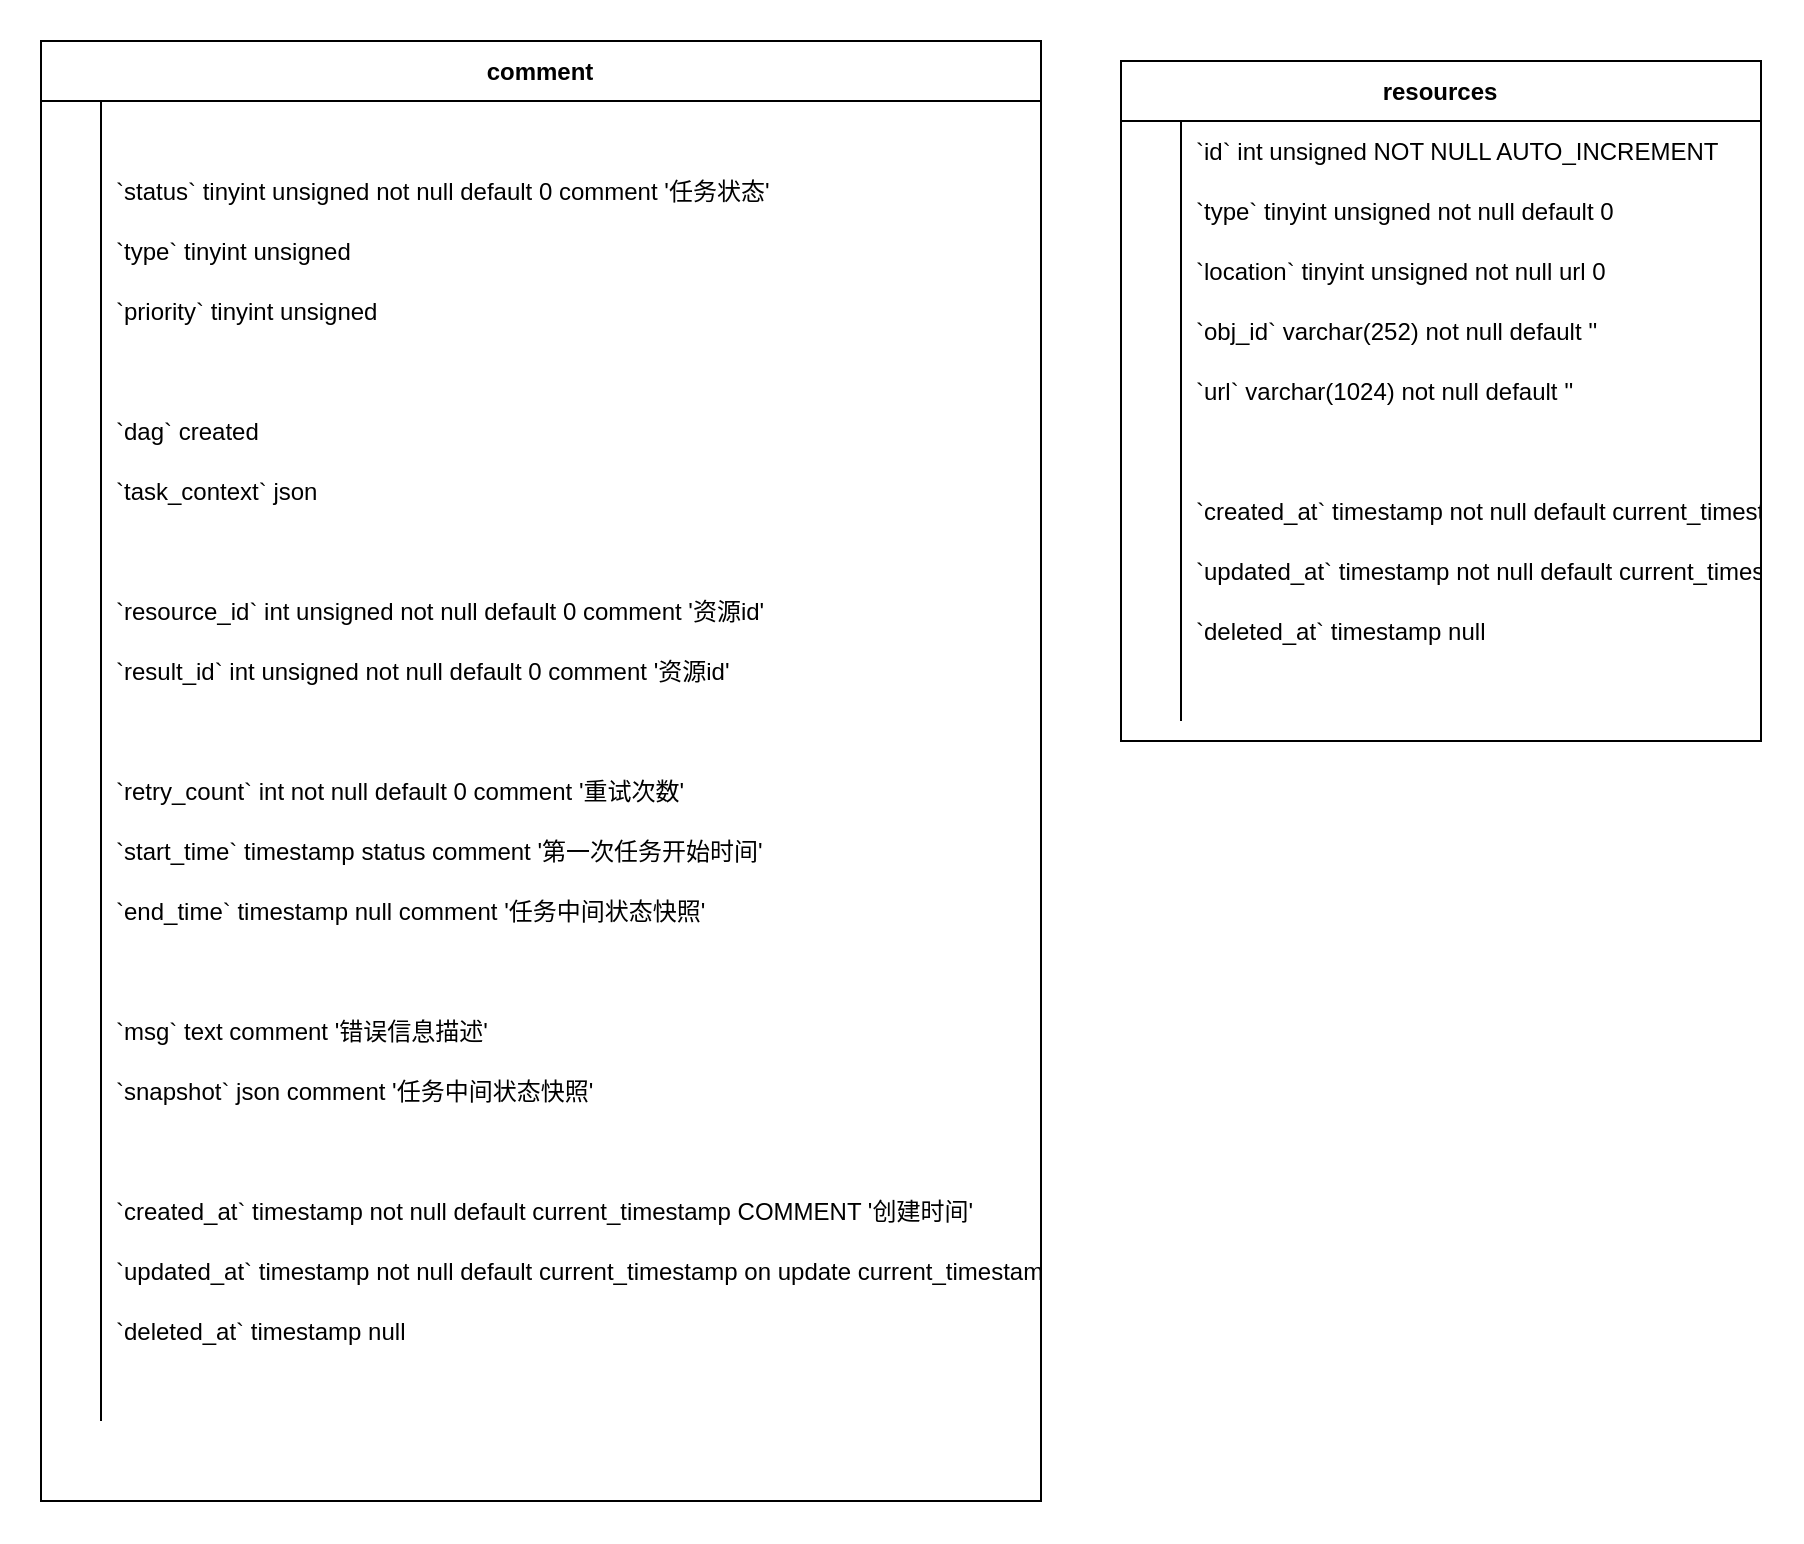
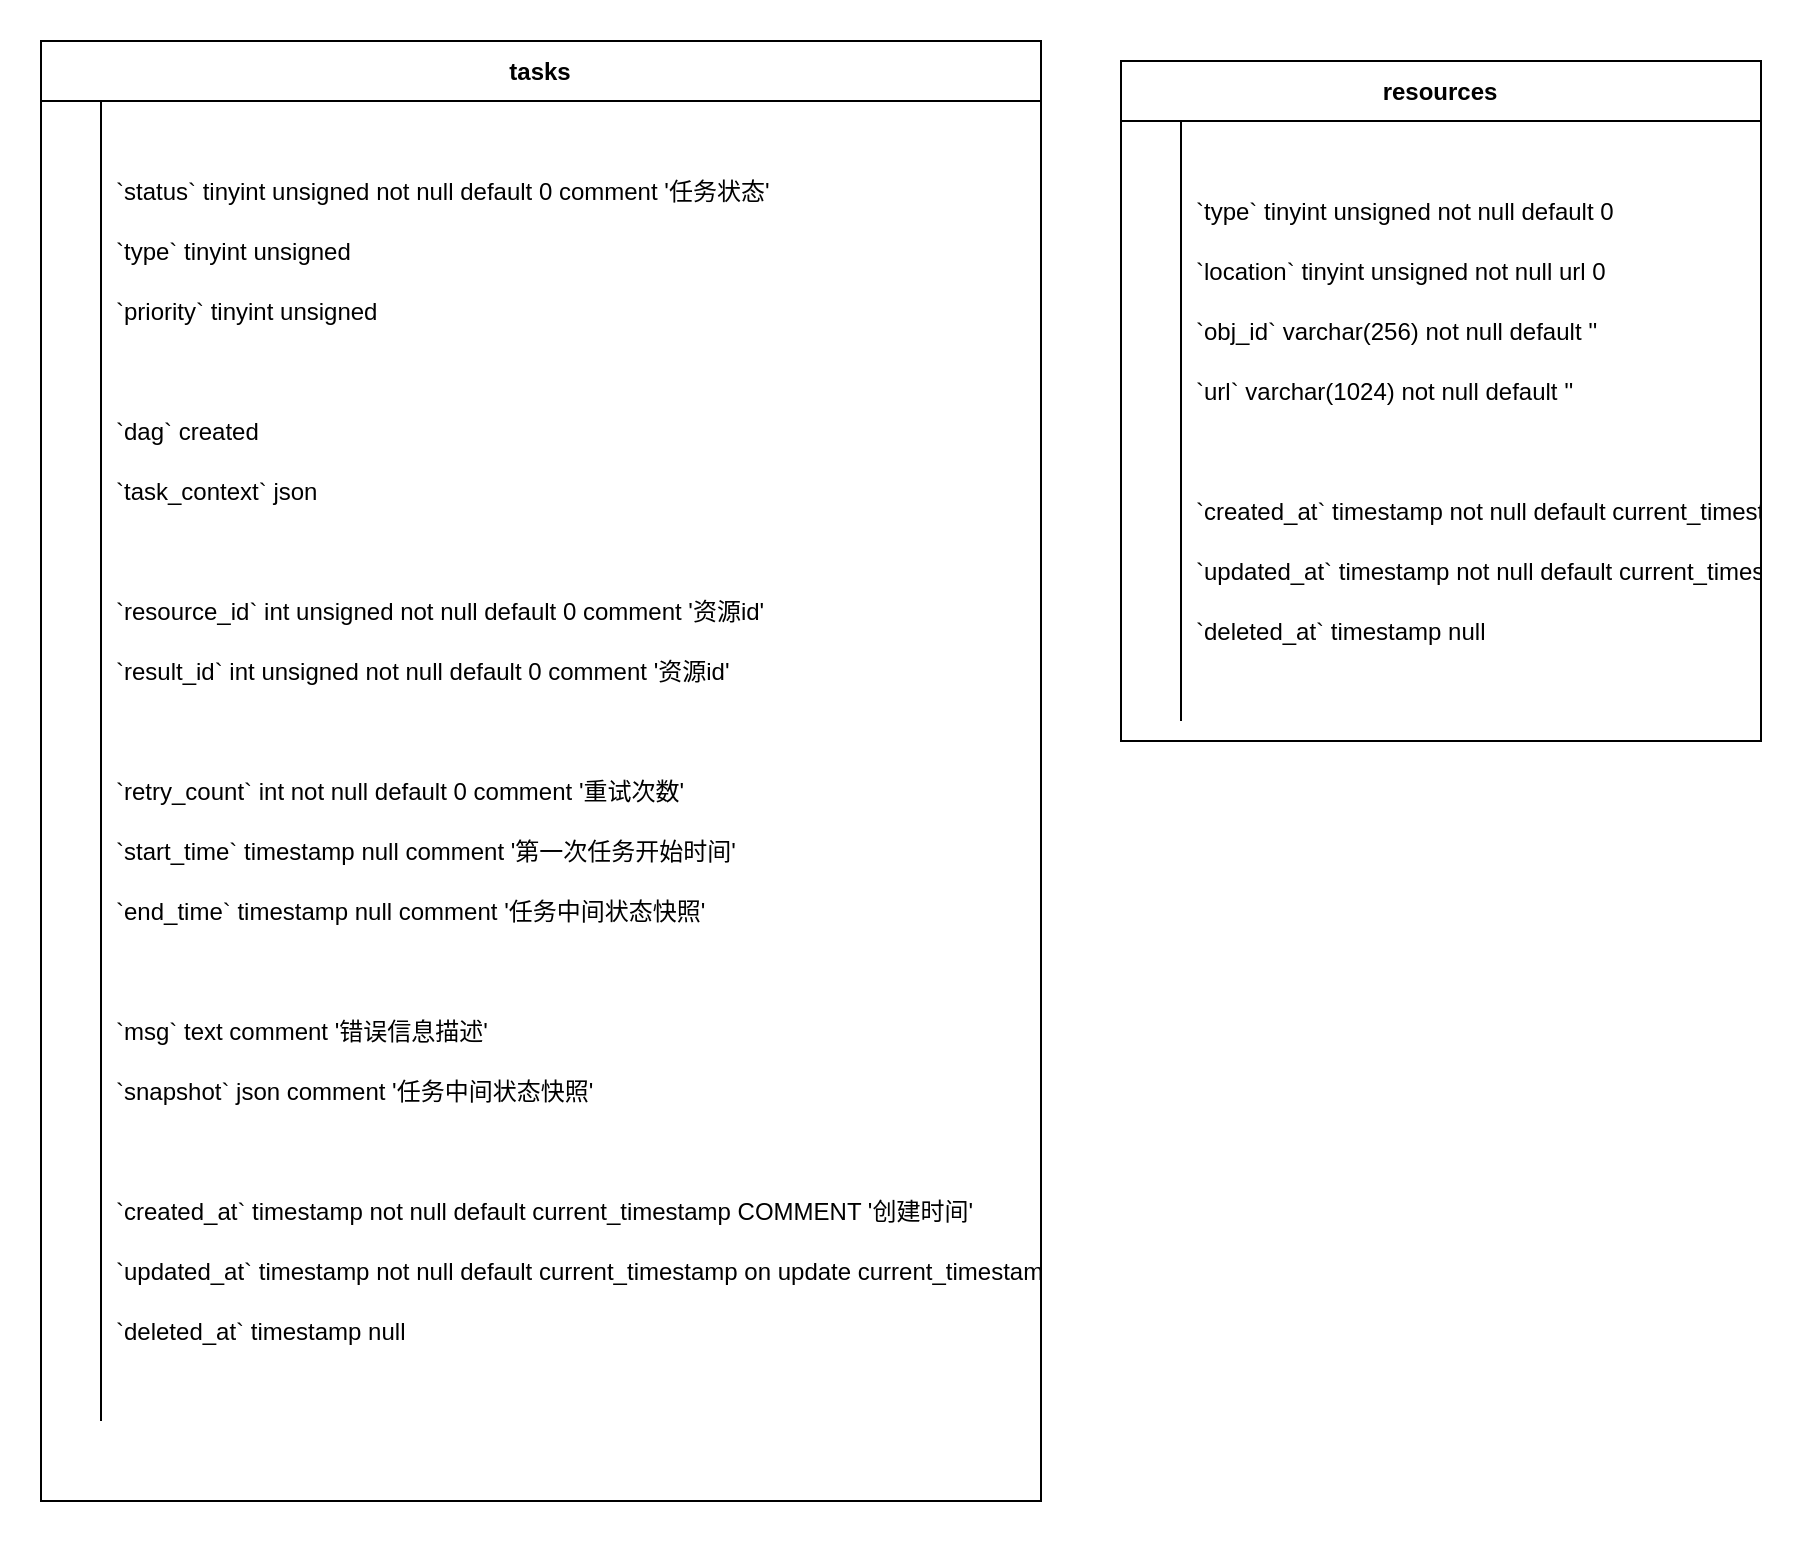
(540, 72) -> (540, 72)
(1471, 151) -> none
(1470, 332) -> (1470, 332)
(515, 852) -> (495, 852)
